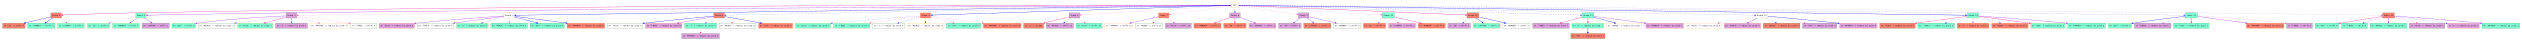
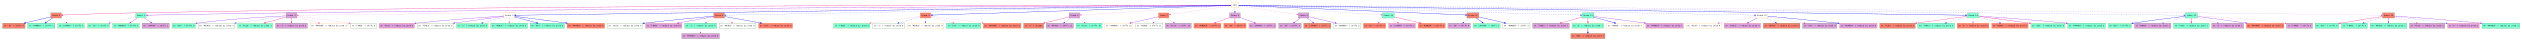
(1352, 10) -> (1352, 10)
(813, 26) -> none
none -> (2228, 26)
